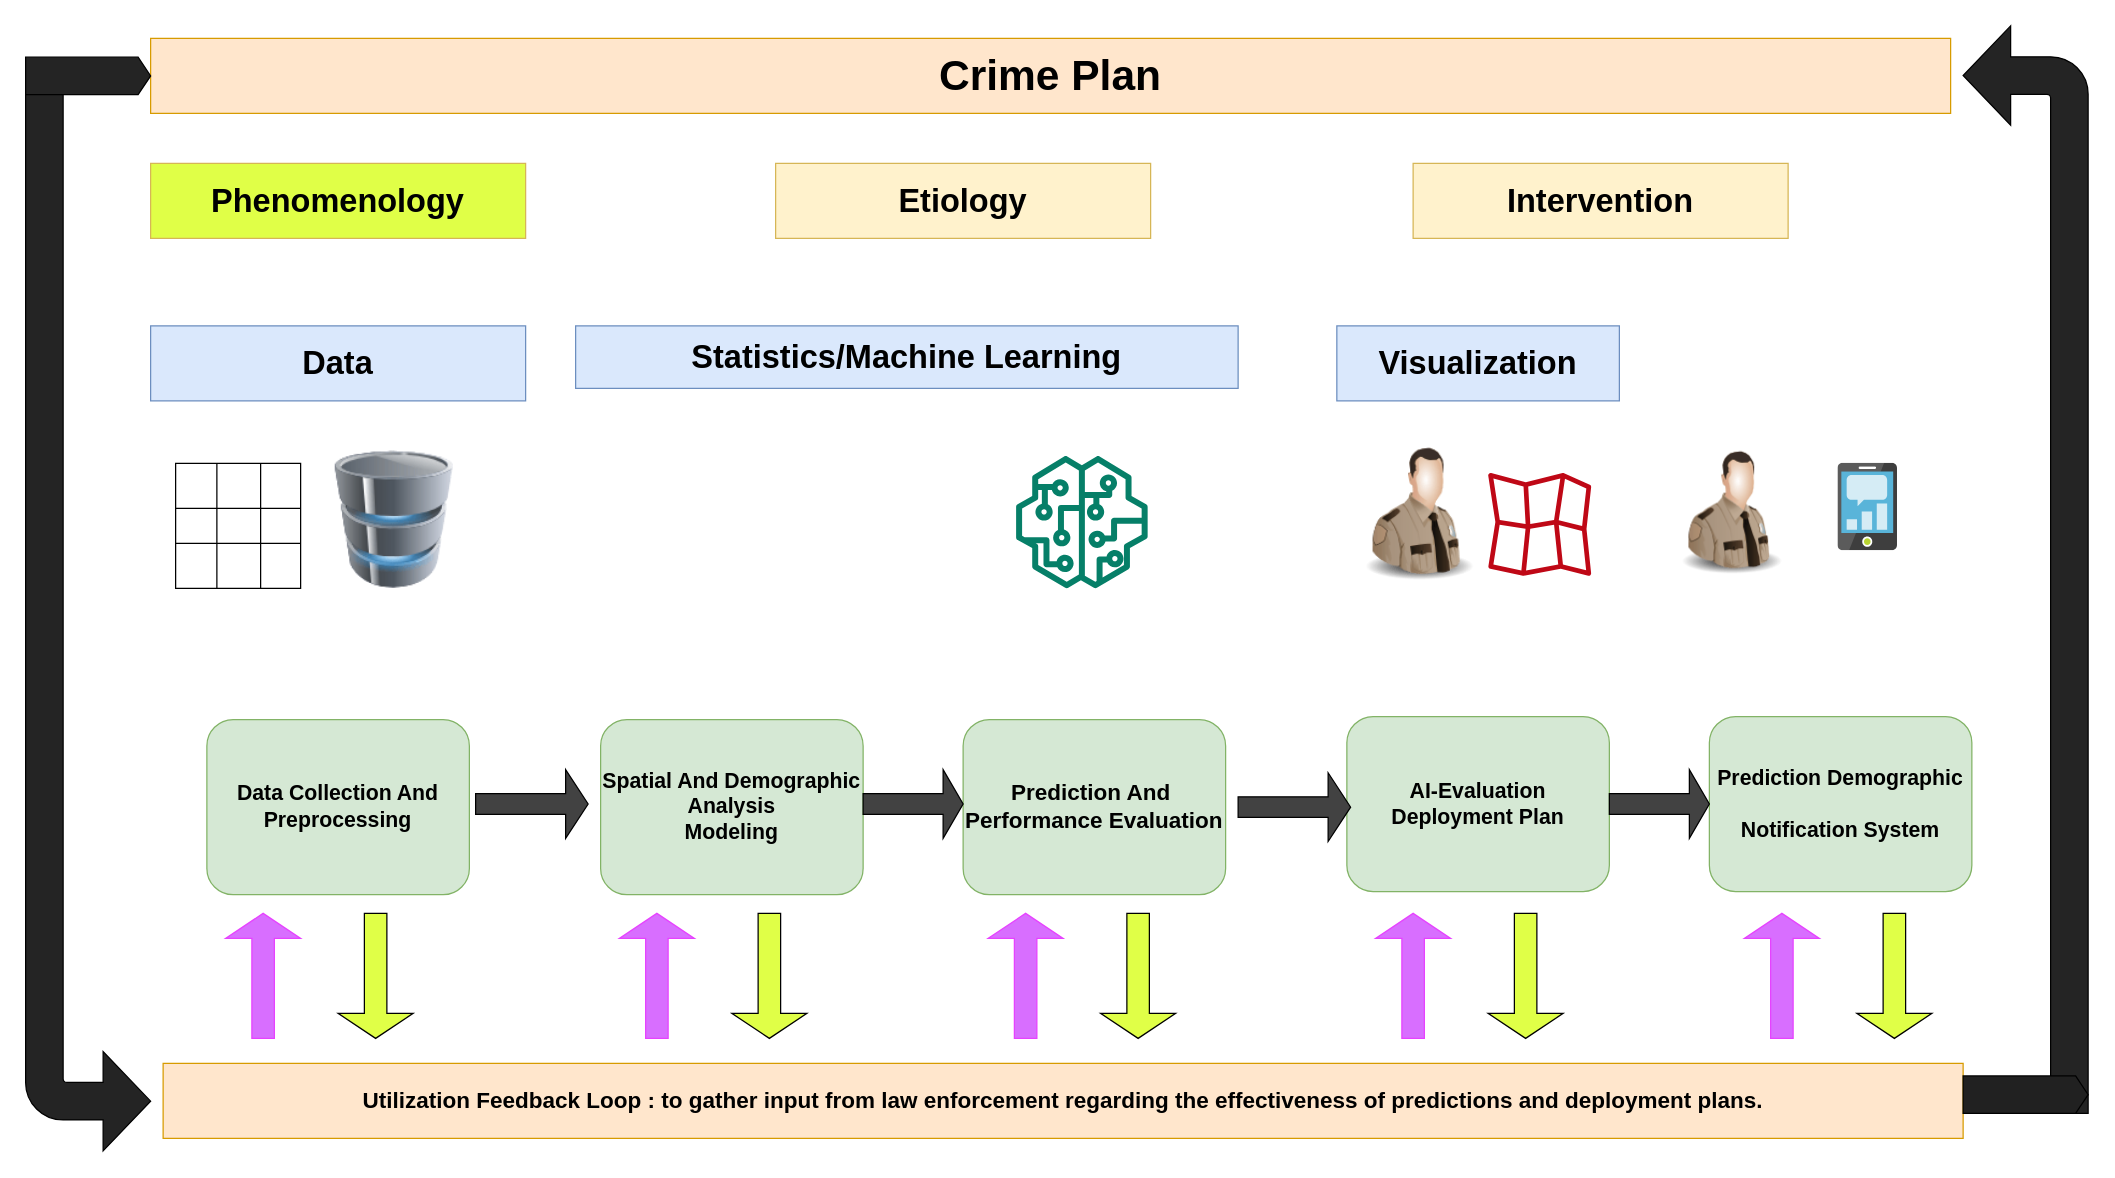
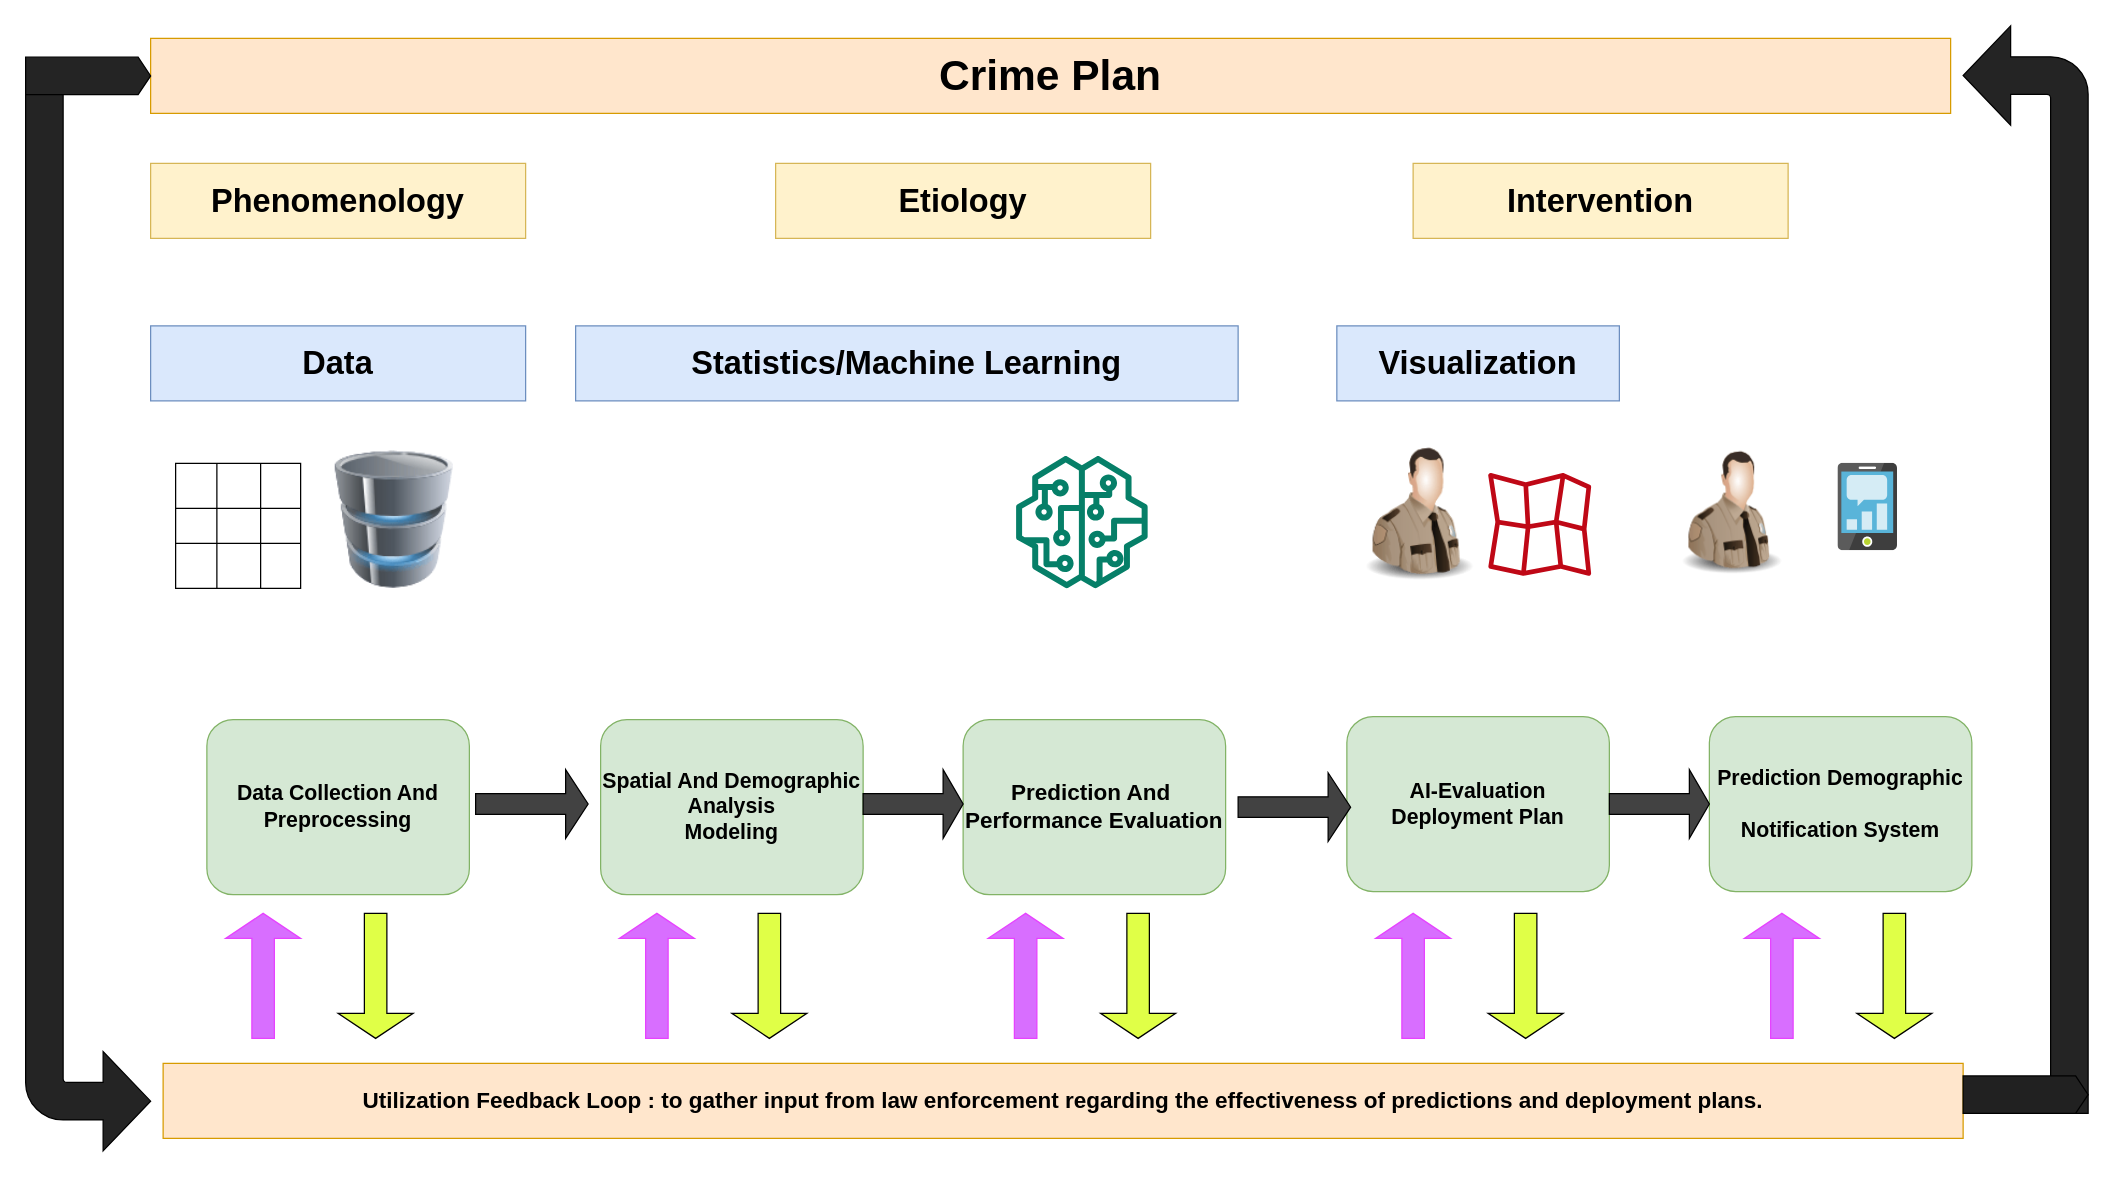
(338, 201) -> (338, 201)
(907, 357) -> (907, 363)
